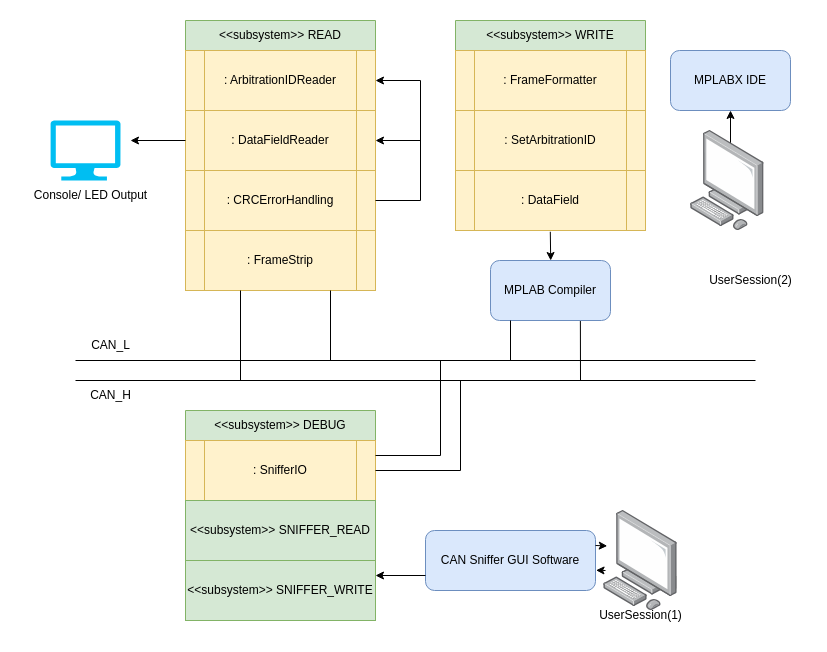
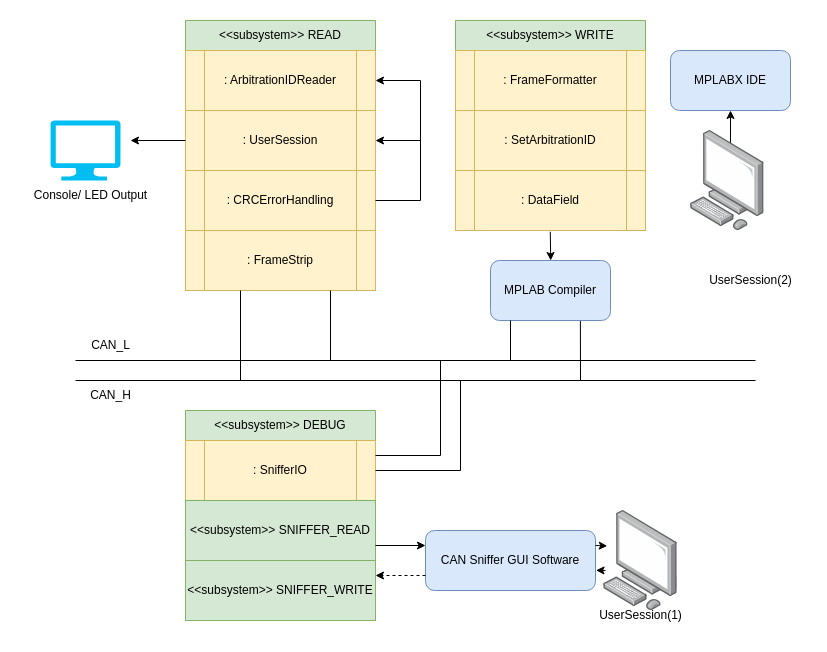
(281, 141) -> (281, 141)
none -> (398, 546)
(403, 576) -> (403, 576)
